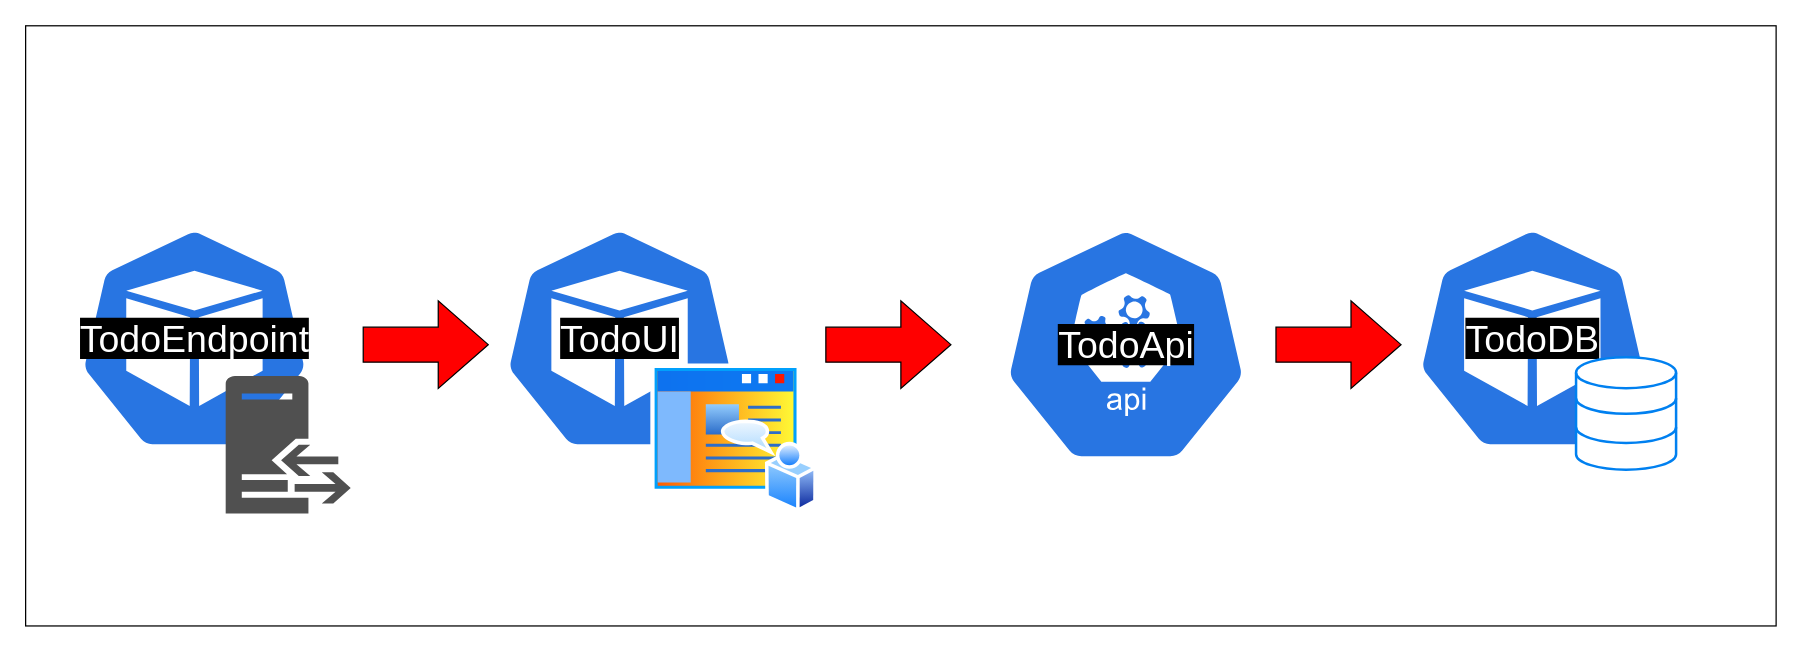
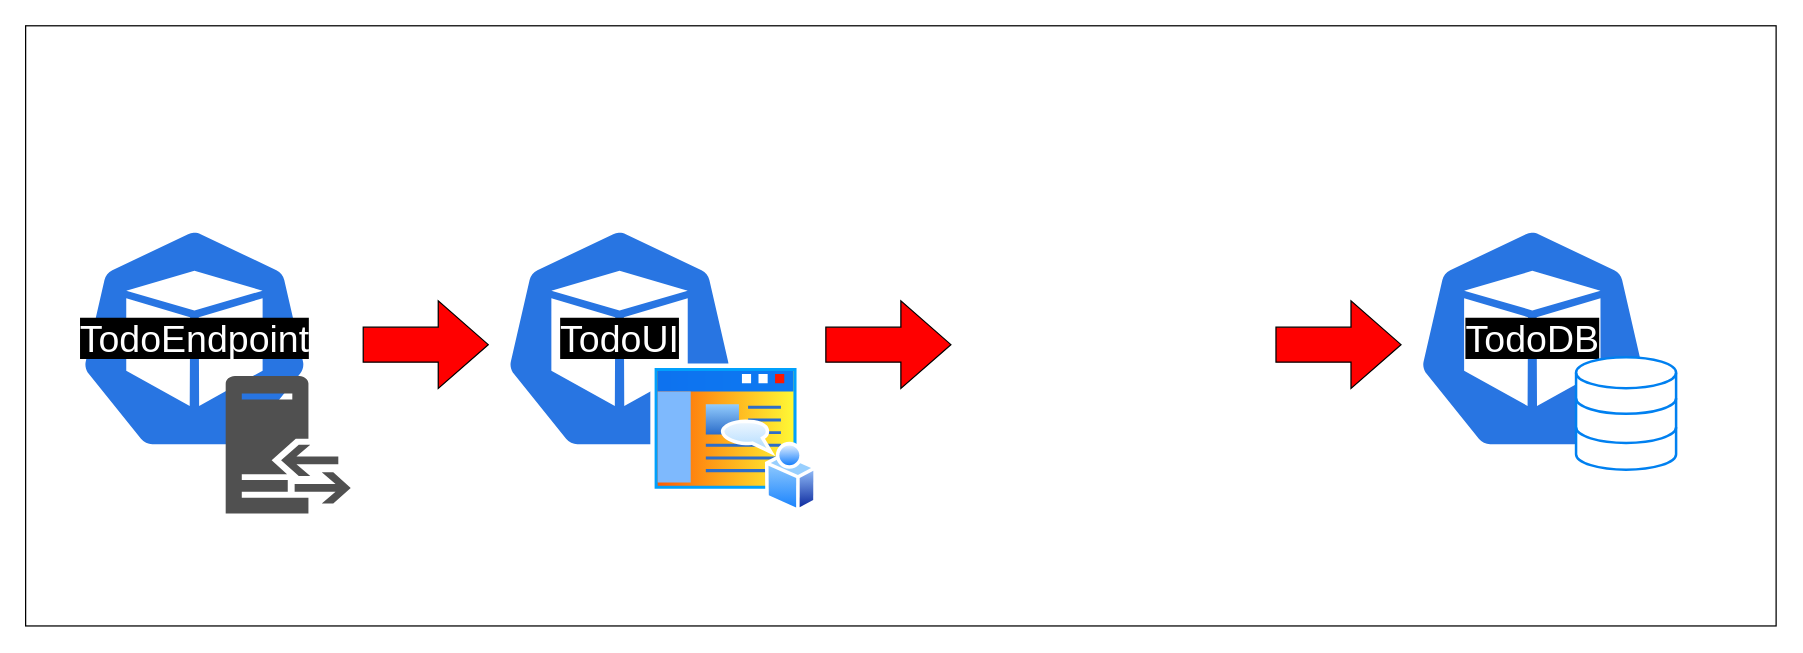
(1126, 344) -> none
